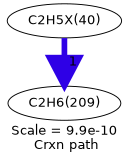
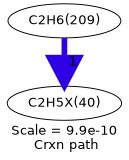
(64, 48) -> (64, 48)
